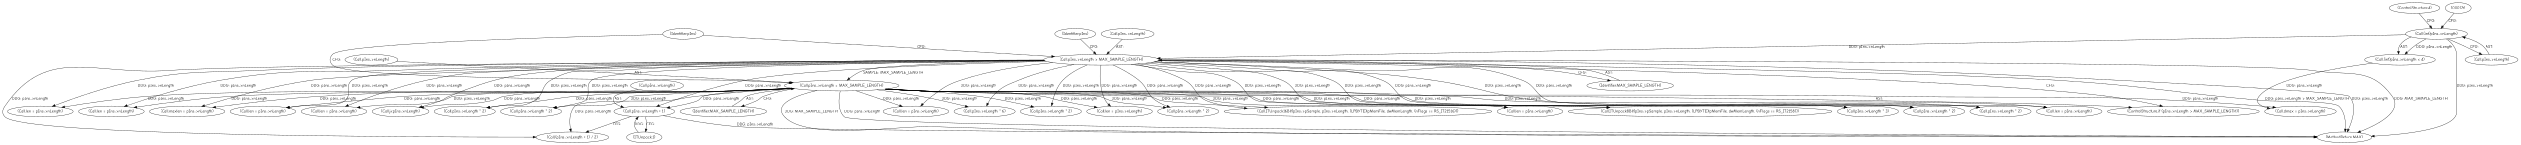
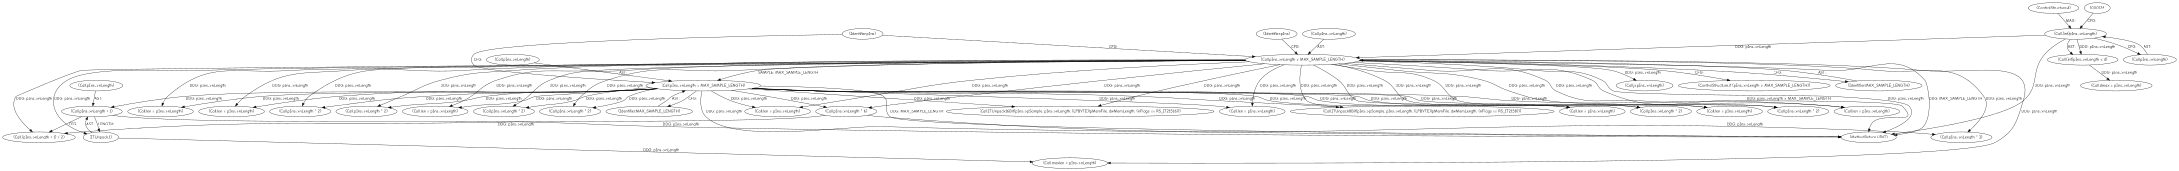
(2432, 21) -> (2071, 21)
(851, 70) -> (619, 65)
(504, 91) -> (574, 150)
(515, 95) -> none
(1614, 95) -> none
(1600, 97) -> none
(666, 101) -> (389, 123)
(1364, 104) -> (1400, 130)
(640, 124) -> (91, 124)
(651, 124) -> (107, 124)
(2344, 137) -> (1869, 137)
